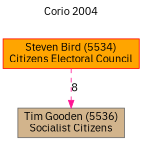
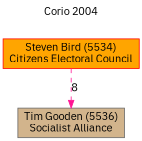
(71, 123) -> (71, 123)
